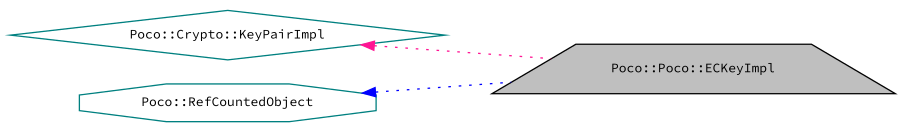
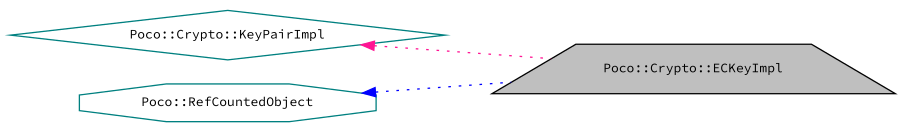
(694, 69) -> (694, 69)
